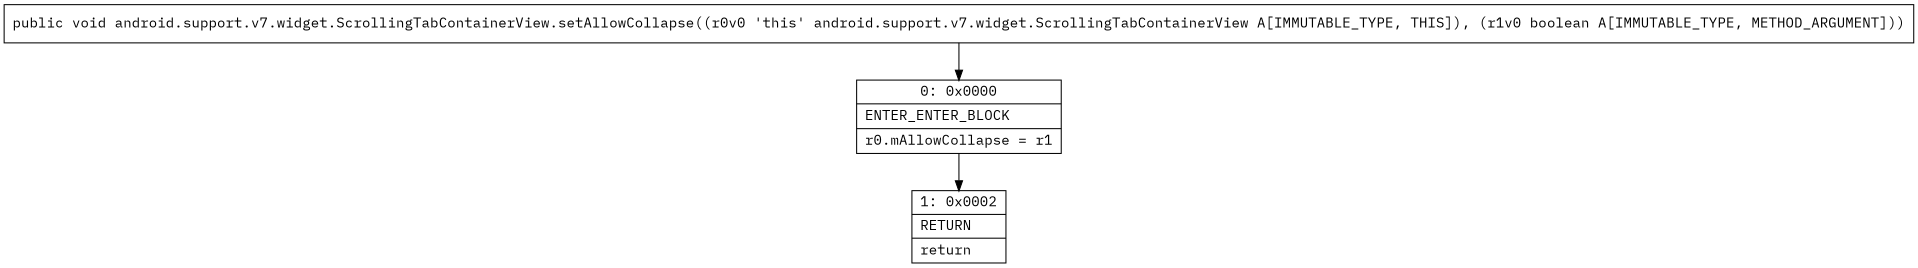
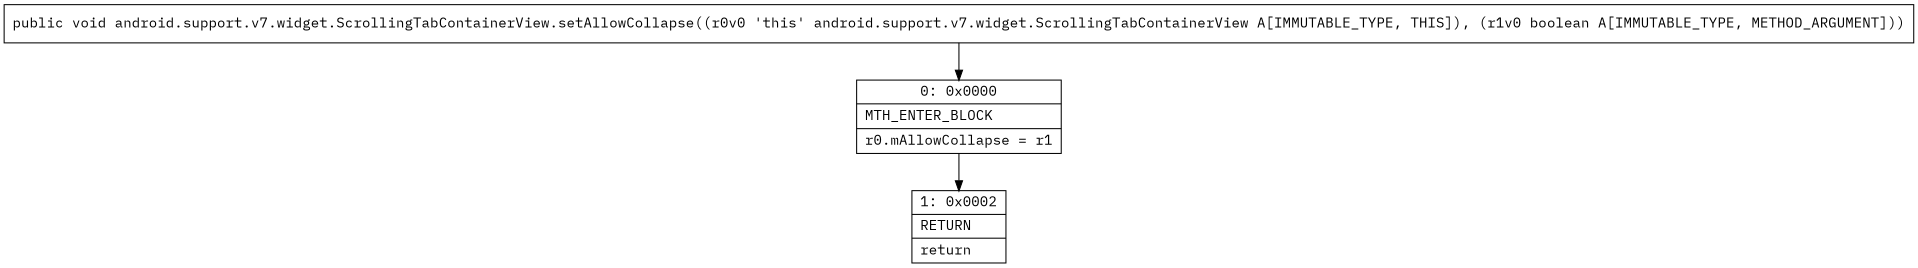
(938, 116) -> (929, 116)
